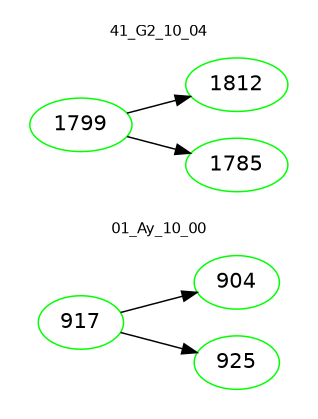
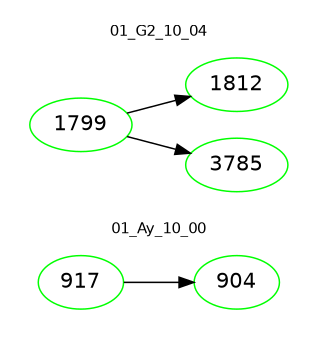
(159, 32) -> (159, 32)
(237, 165) -> (237, 165)
(237, 363) -> none
